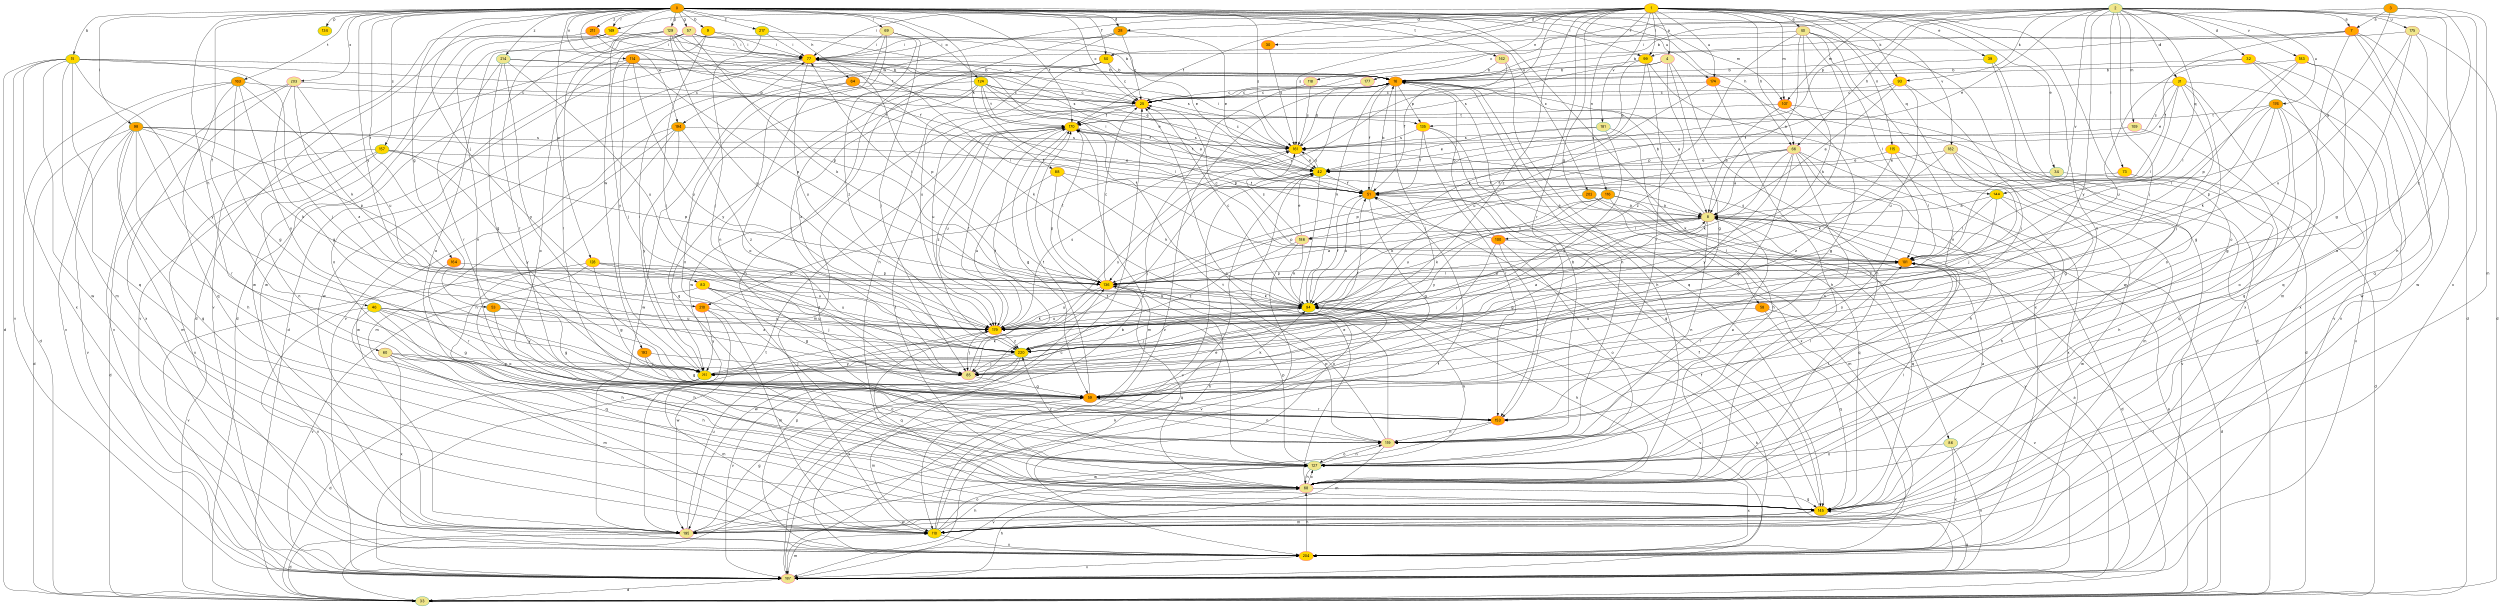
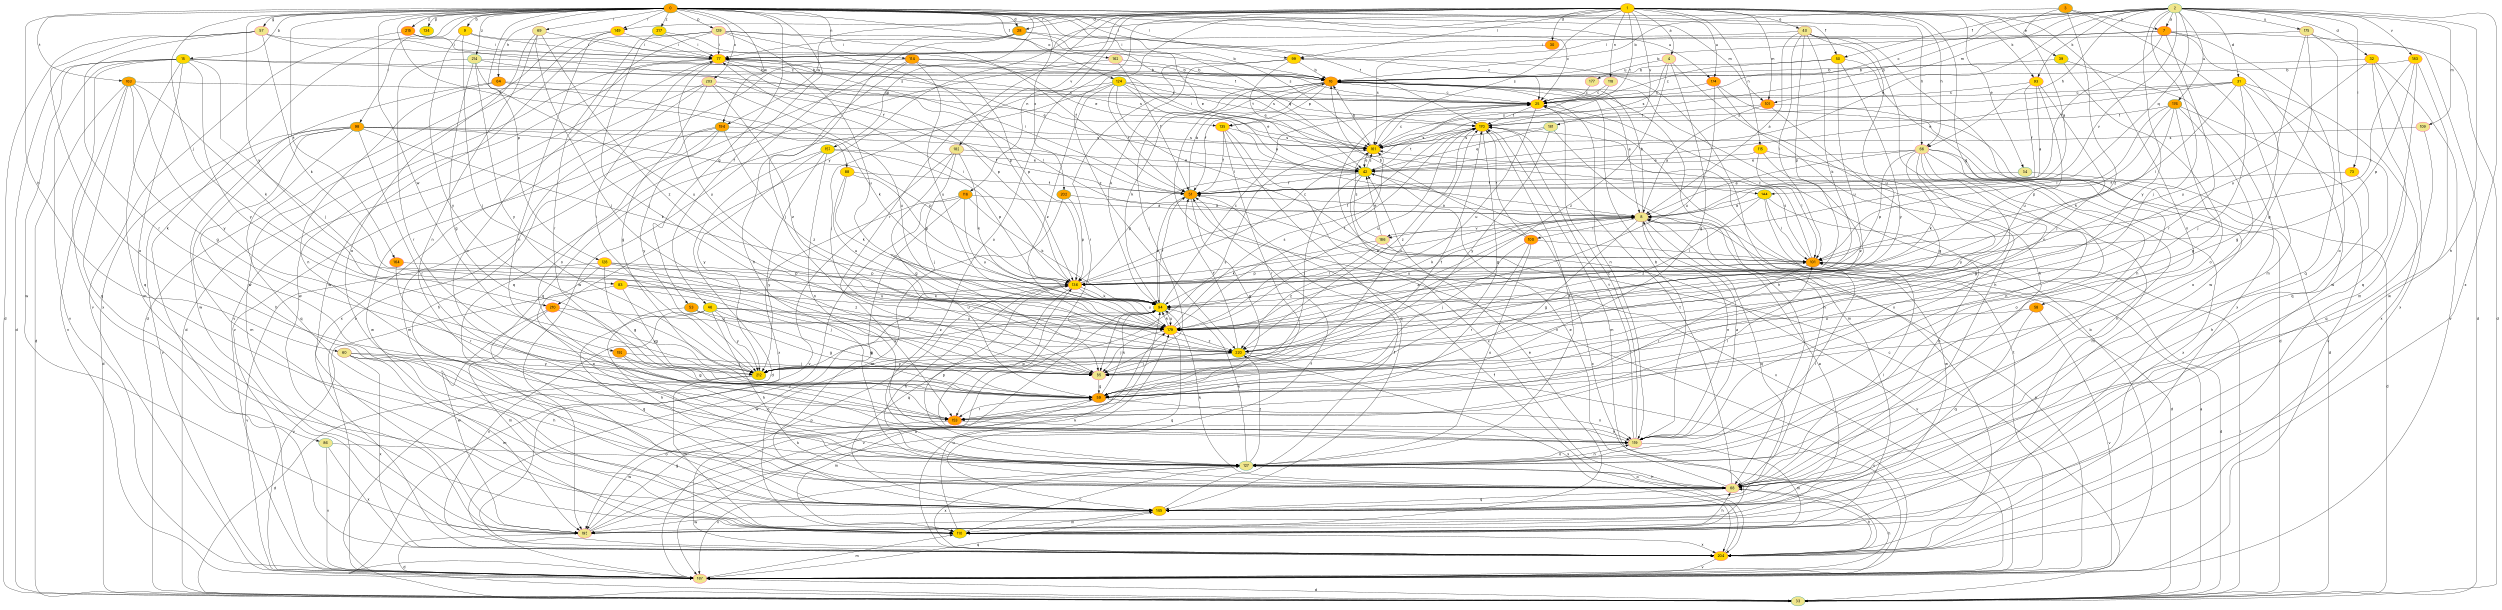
(1203, 192) -> (1202, 184)
none -> (1136, 551)
